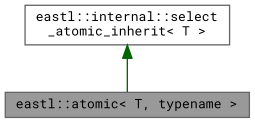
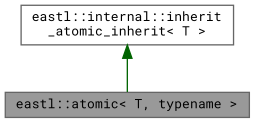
(127, 25) -> (127, 25)
